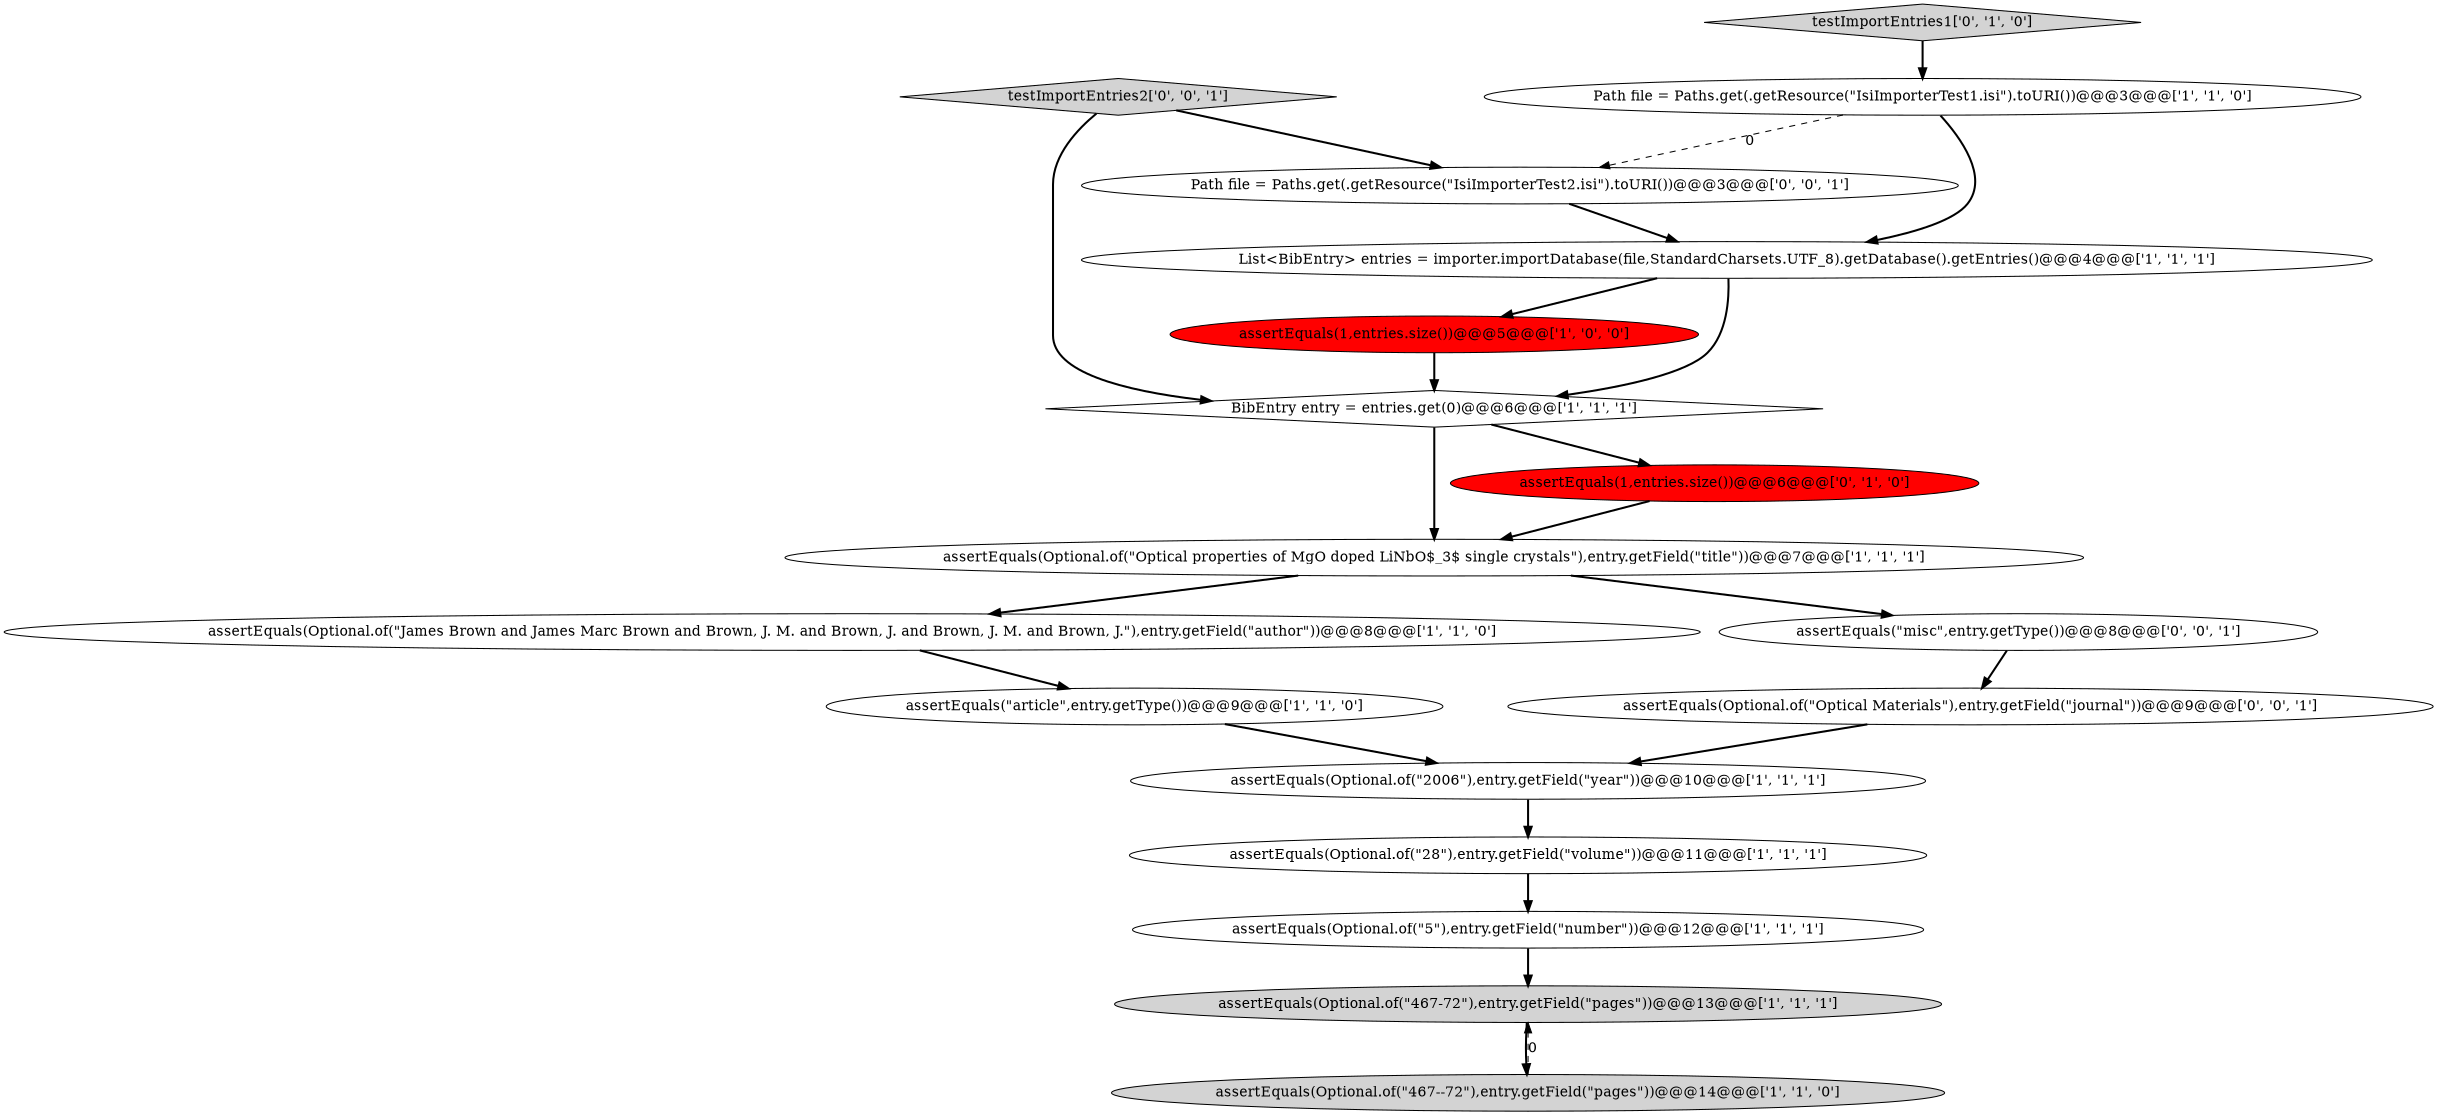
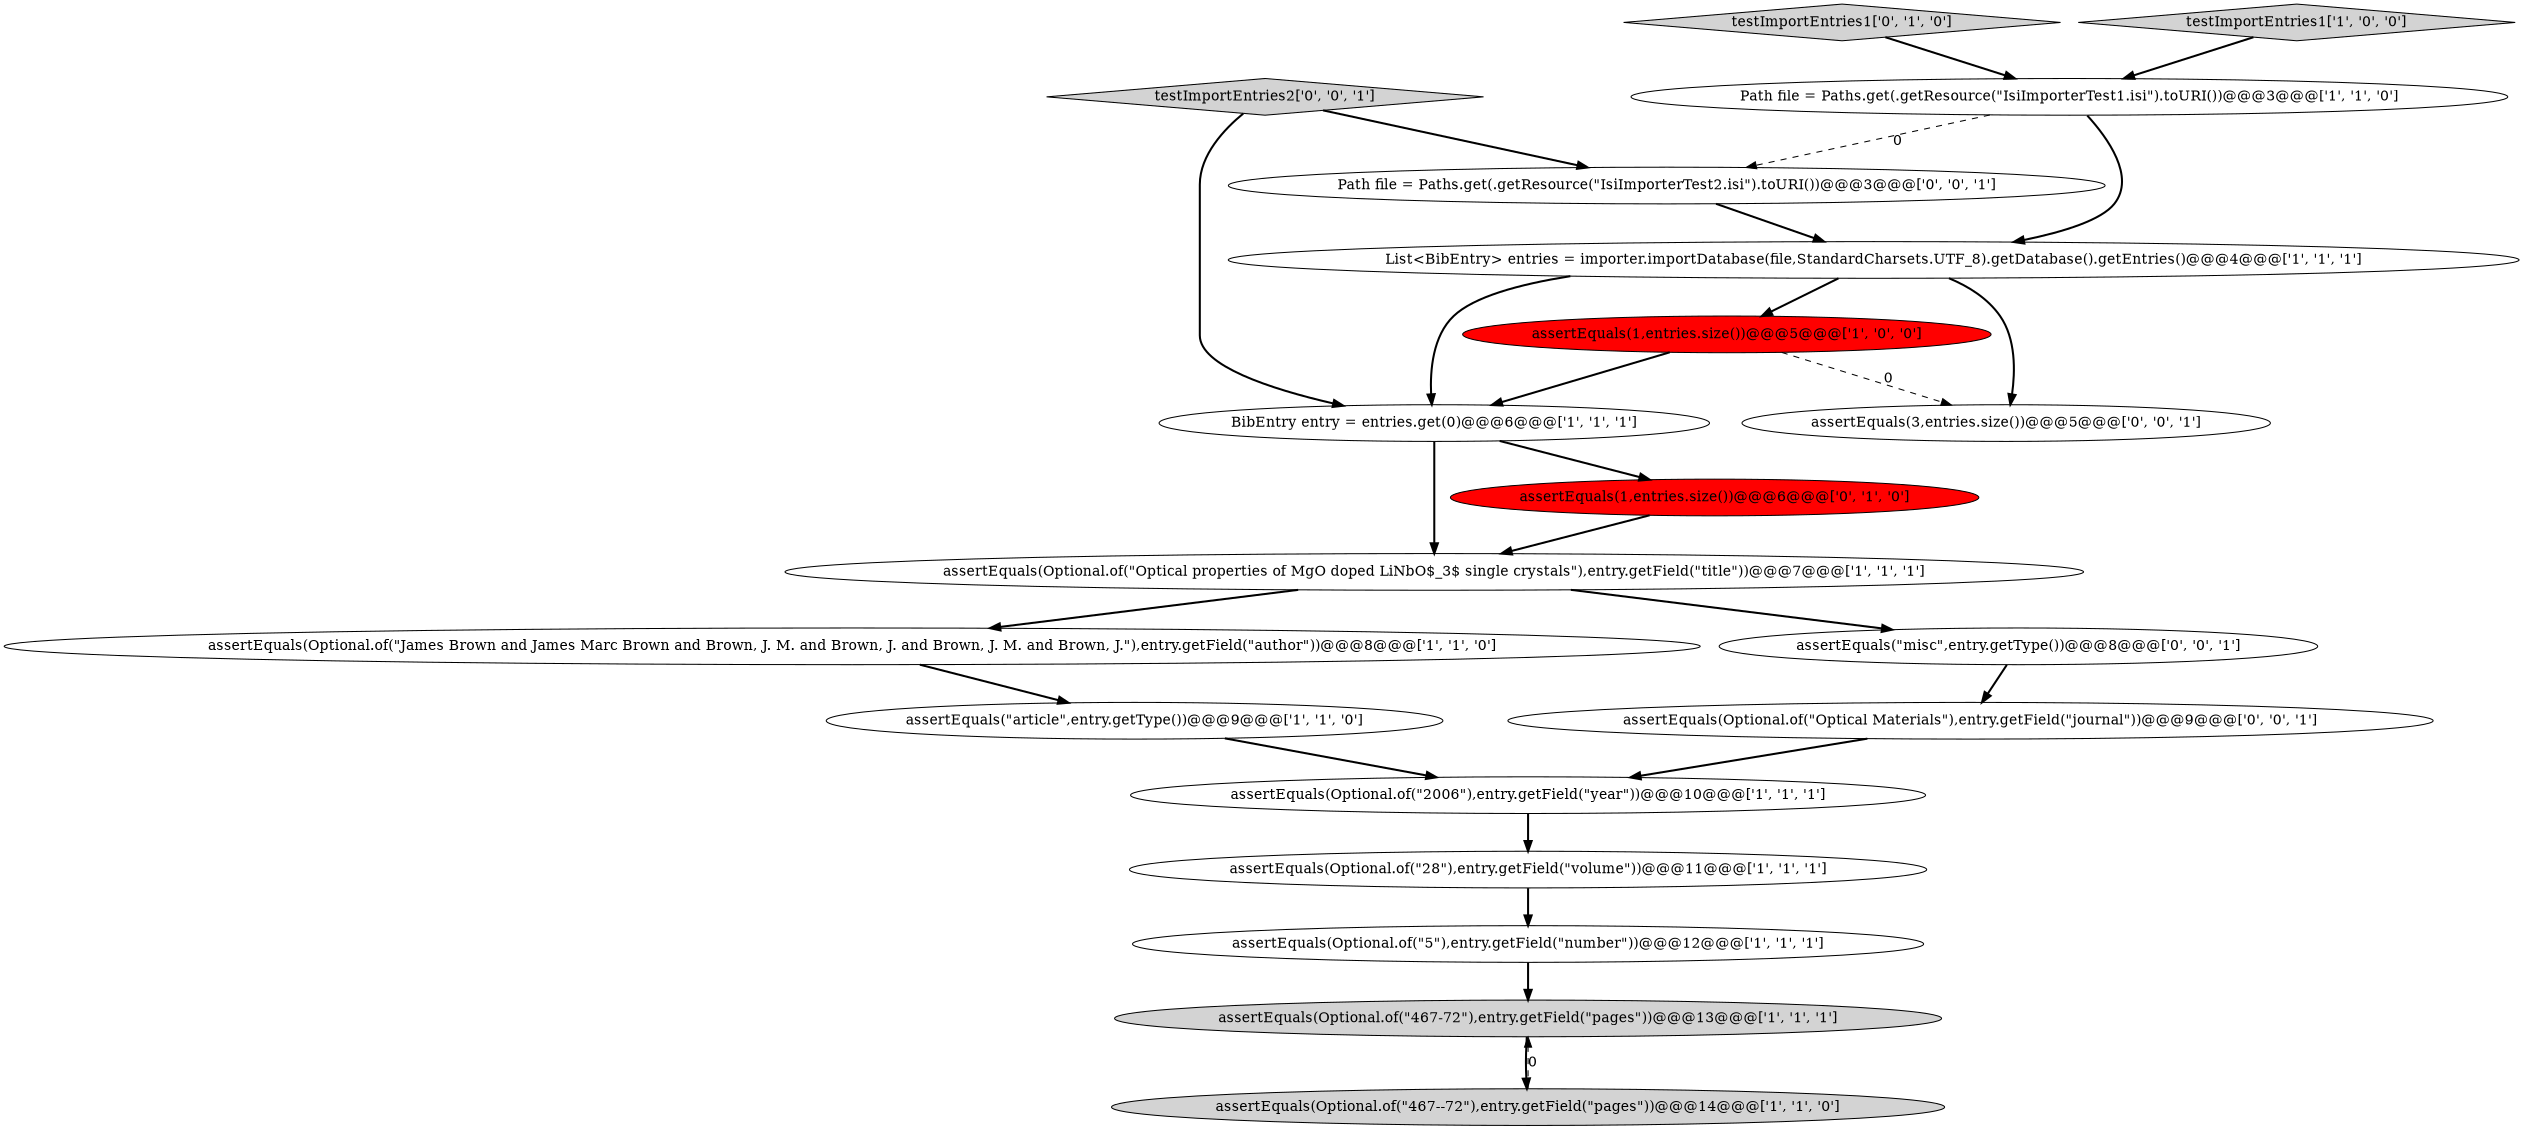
none -> (2297, 22)
(1434, 409) -> (1434, 423)
none -> (2006, 423)
